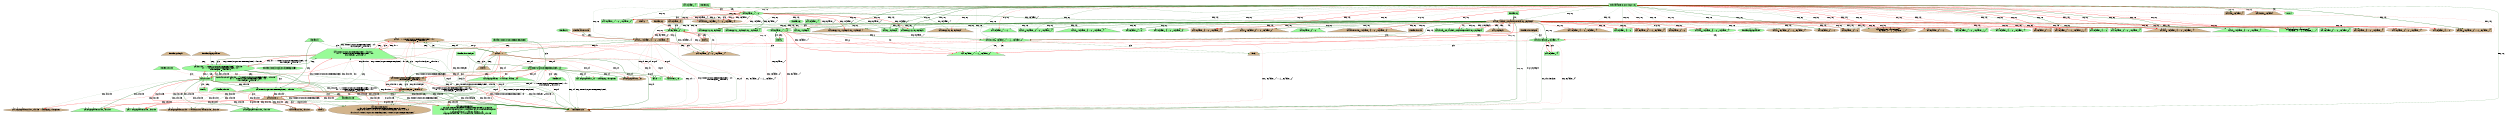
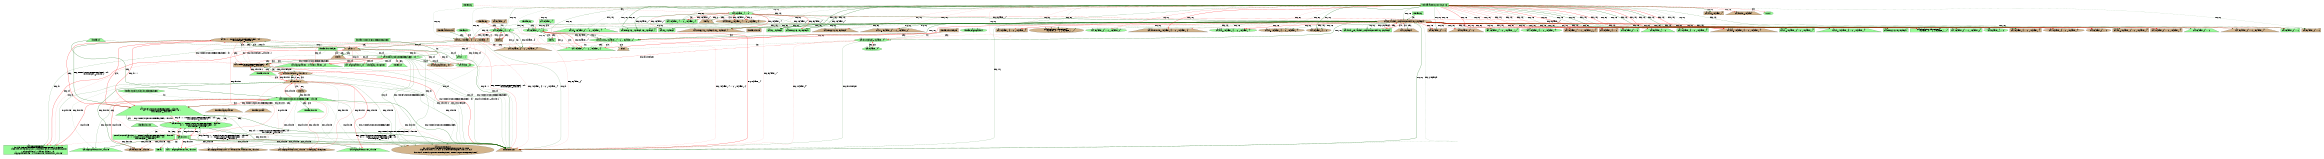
(690, 5) -> none
(1546, 47) -> (869, 44)
(176, 54) -> (258, 111)
(1552, 54) -> (872, 49)
(605, 73) -> none
(234, 85) -> (300, 95)
(411, 90) -> (295, 73)
